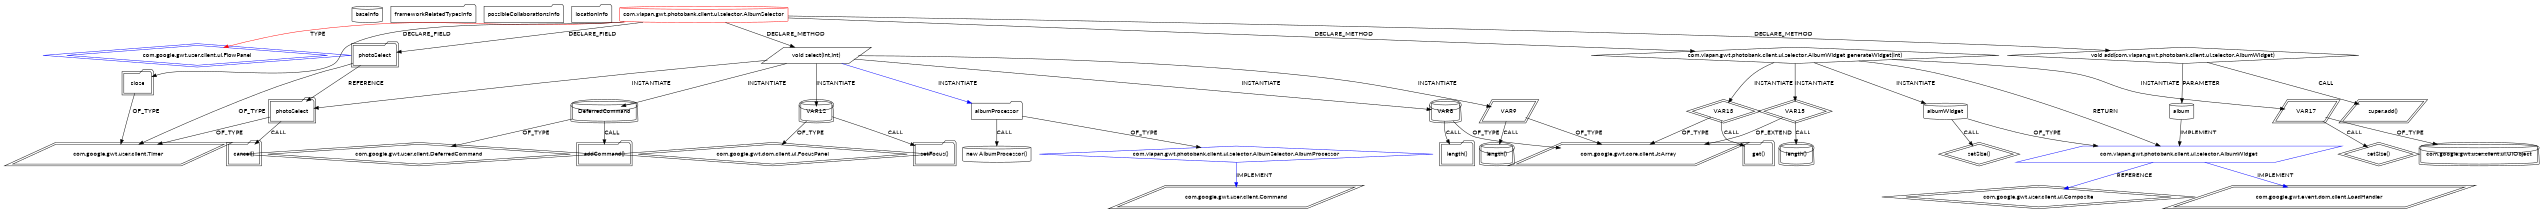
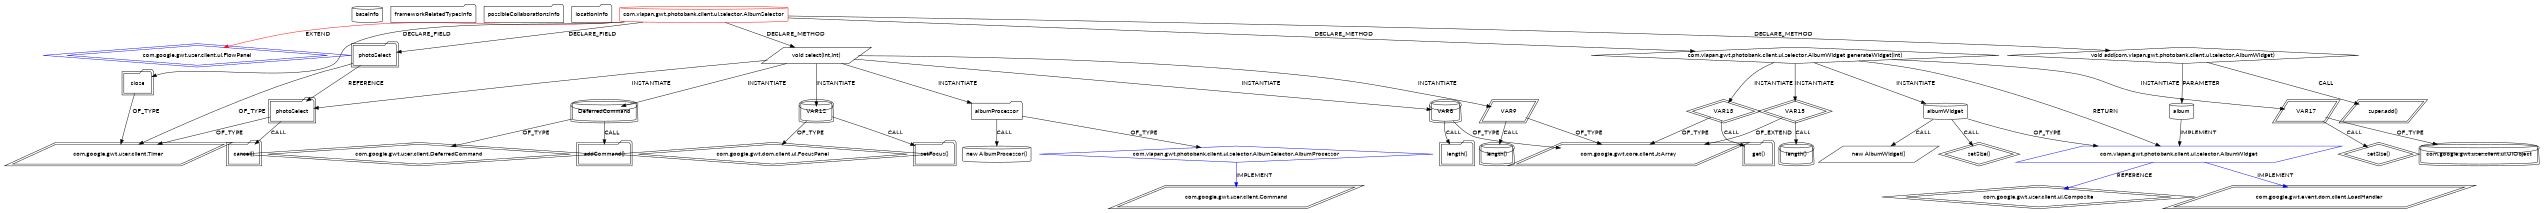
(318, 34) -> (318, 34)
(905, 83) -> (905, 83)
none -> (1879, 154)
